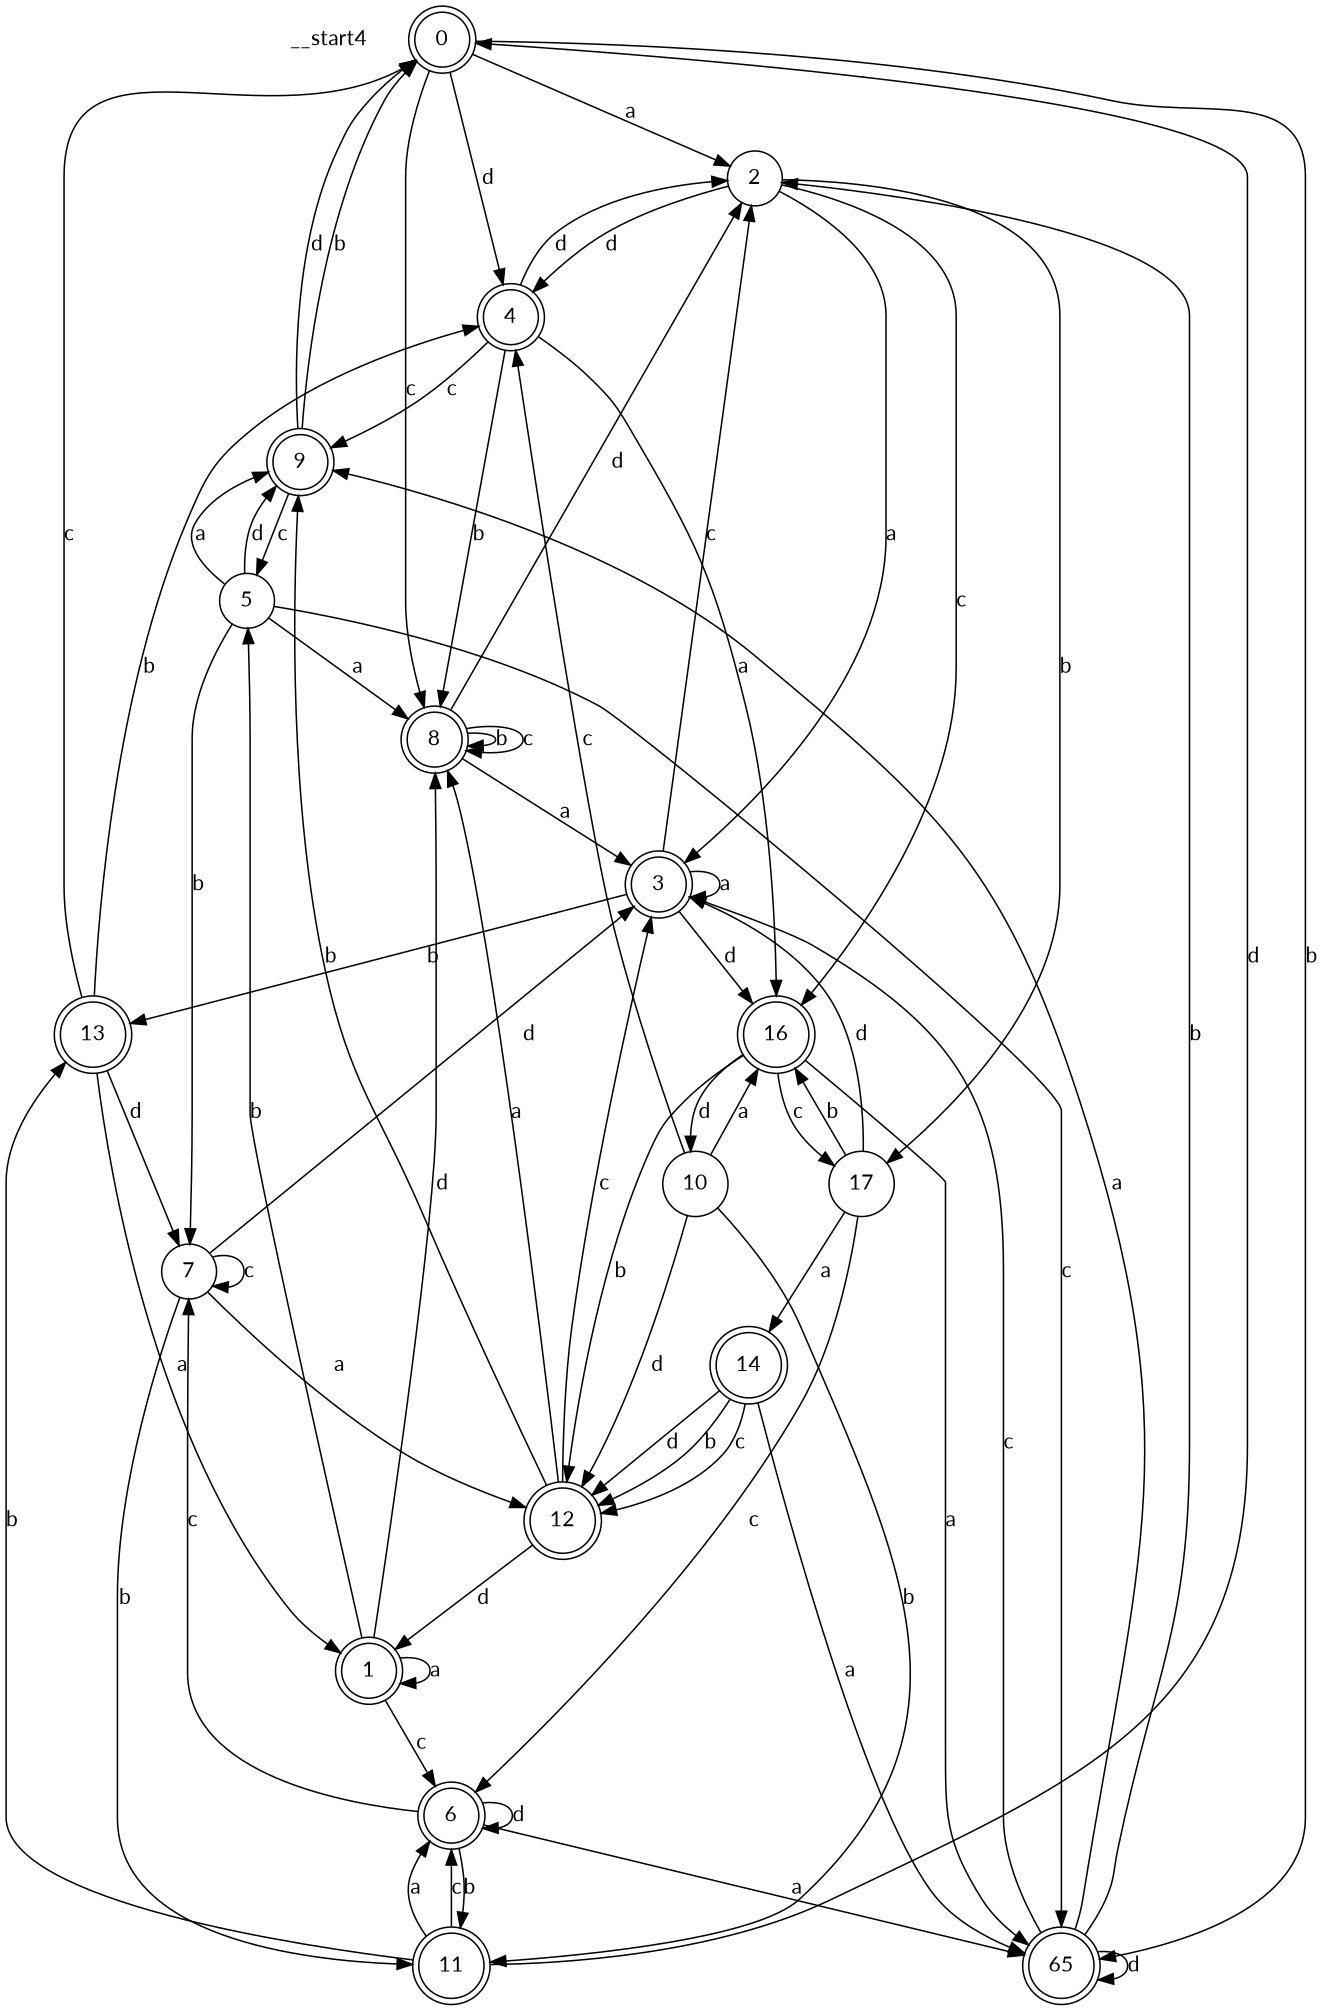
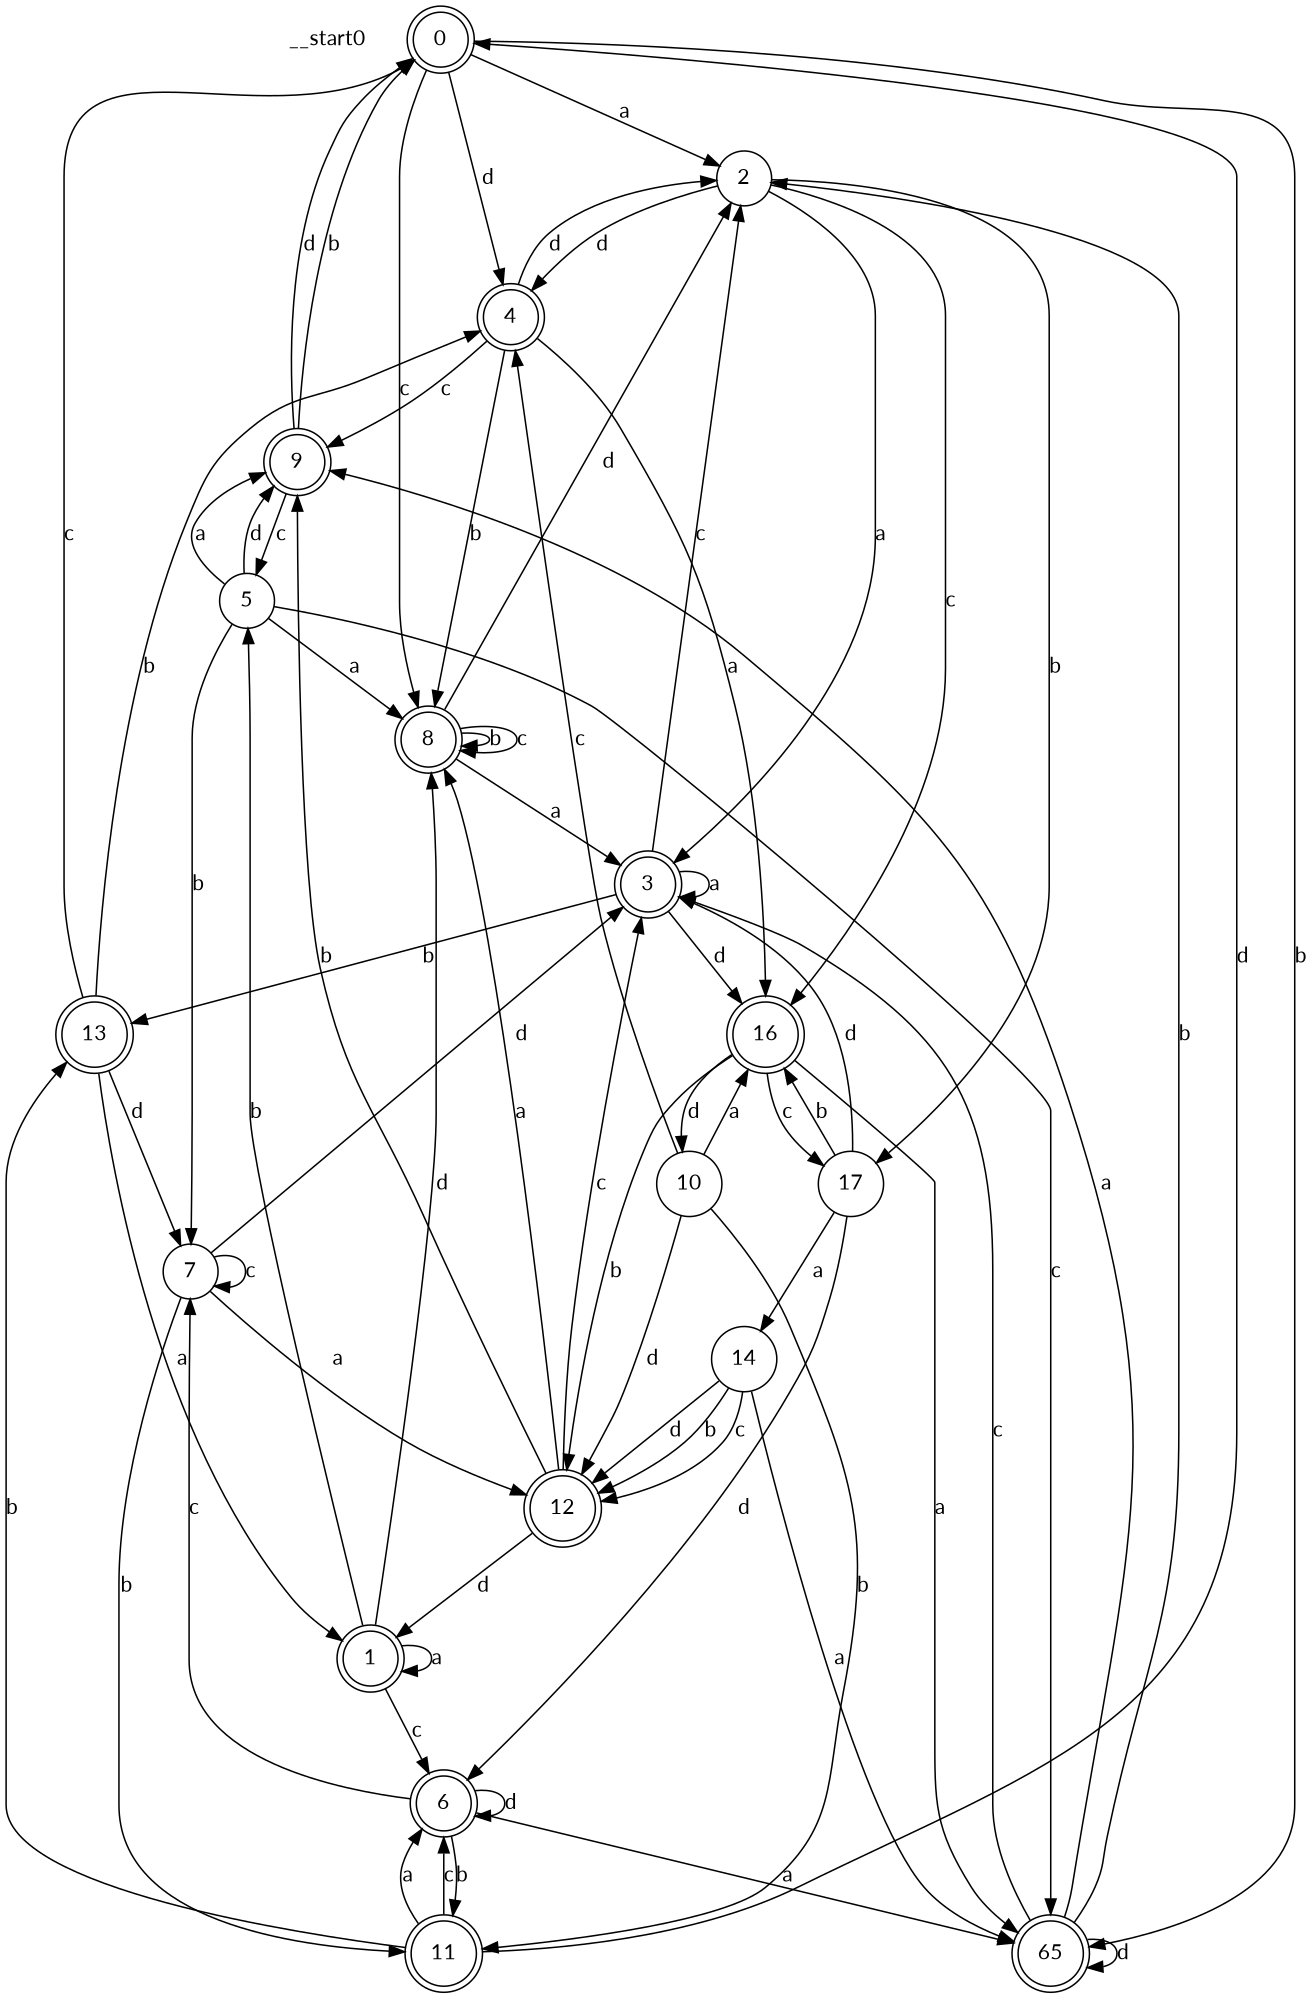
(329, 40) -> (328, 40)
(749, 1365) -> (744, 1359)
(754, 1521) -> (744, 1508)
